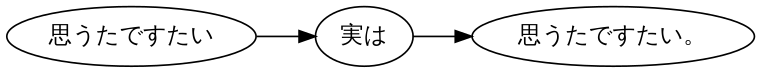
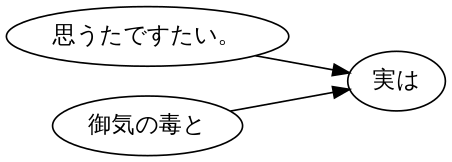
(131, 36) -> (148, 126)
(434, 36) -> (294, 63)
